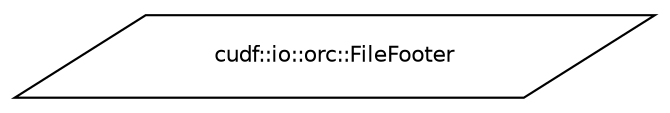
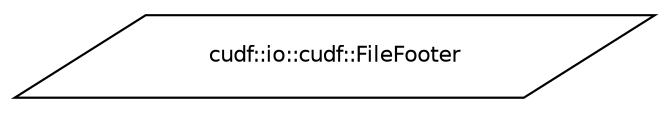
(335, 56) -> (335, 56)
